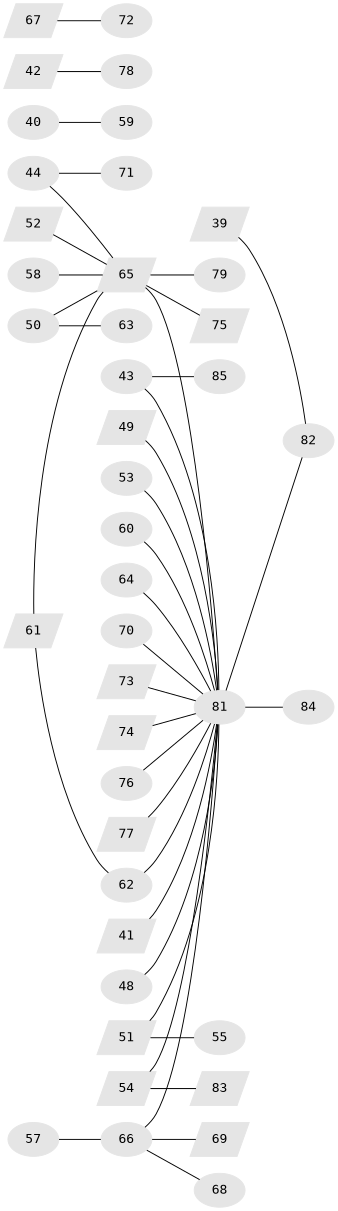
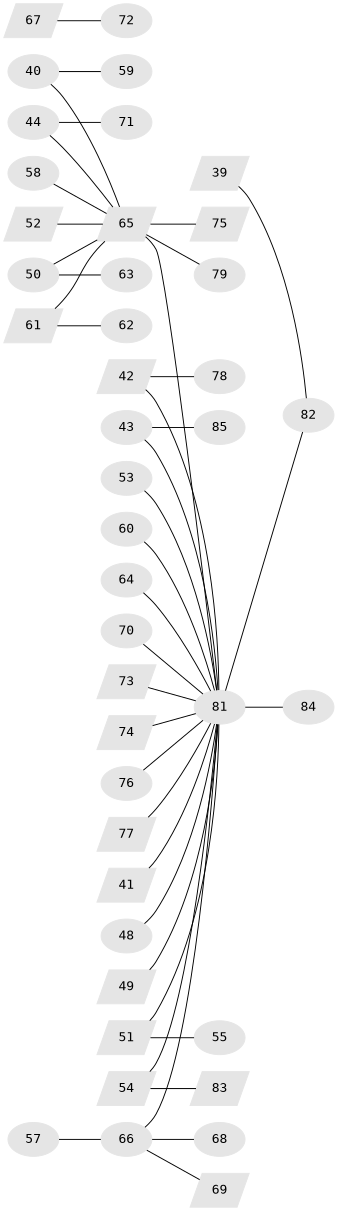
none -> (91, 142)
(187, 802) -> (206, 550)
